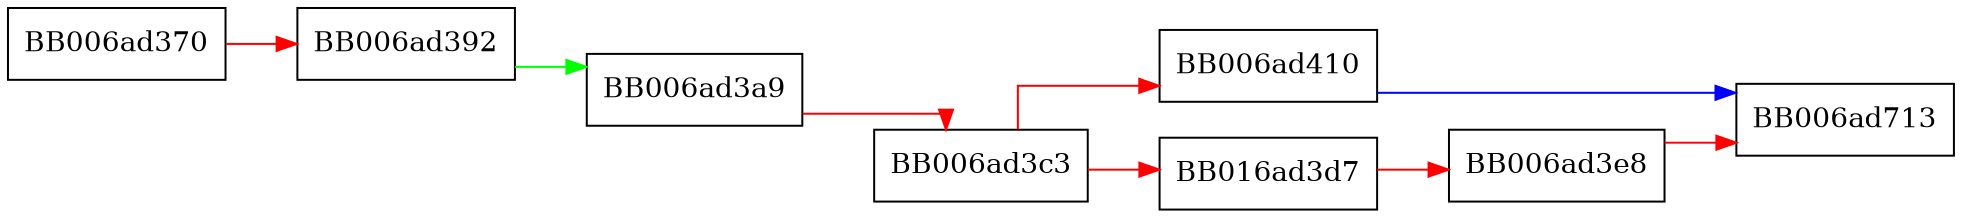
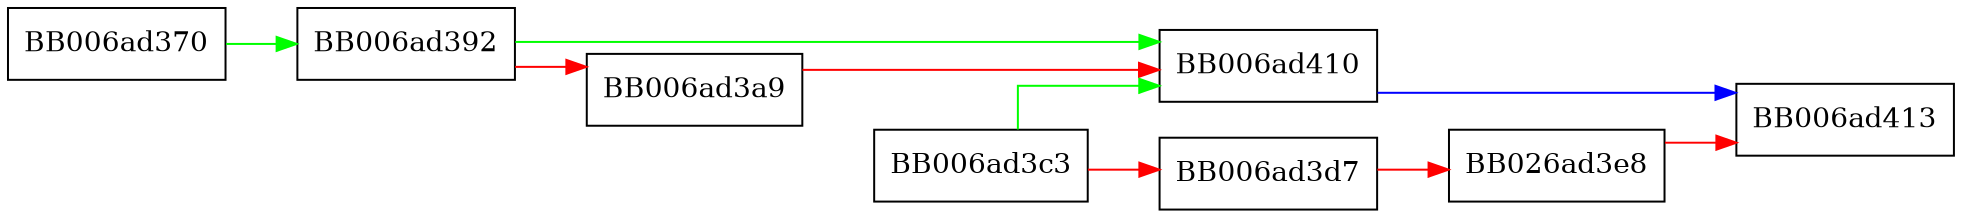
none -> (827, 42)
(251, 44) -> (251, 44)
(541, 67) -> (541, 67)
(1057, 86) -> (1057, 86)
(875, 114) -> (971, 70)
(1845, 120) -> (1845, 120)
(1557, 166) -> (1557, 166)
(1268, 174) -> (1268, 174)
